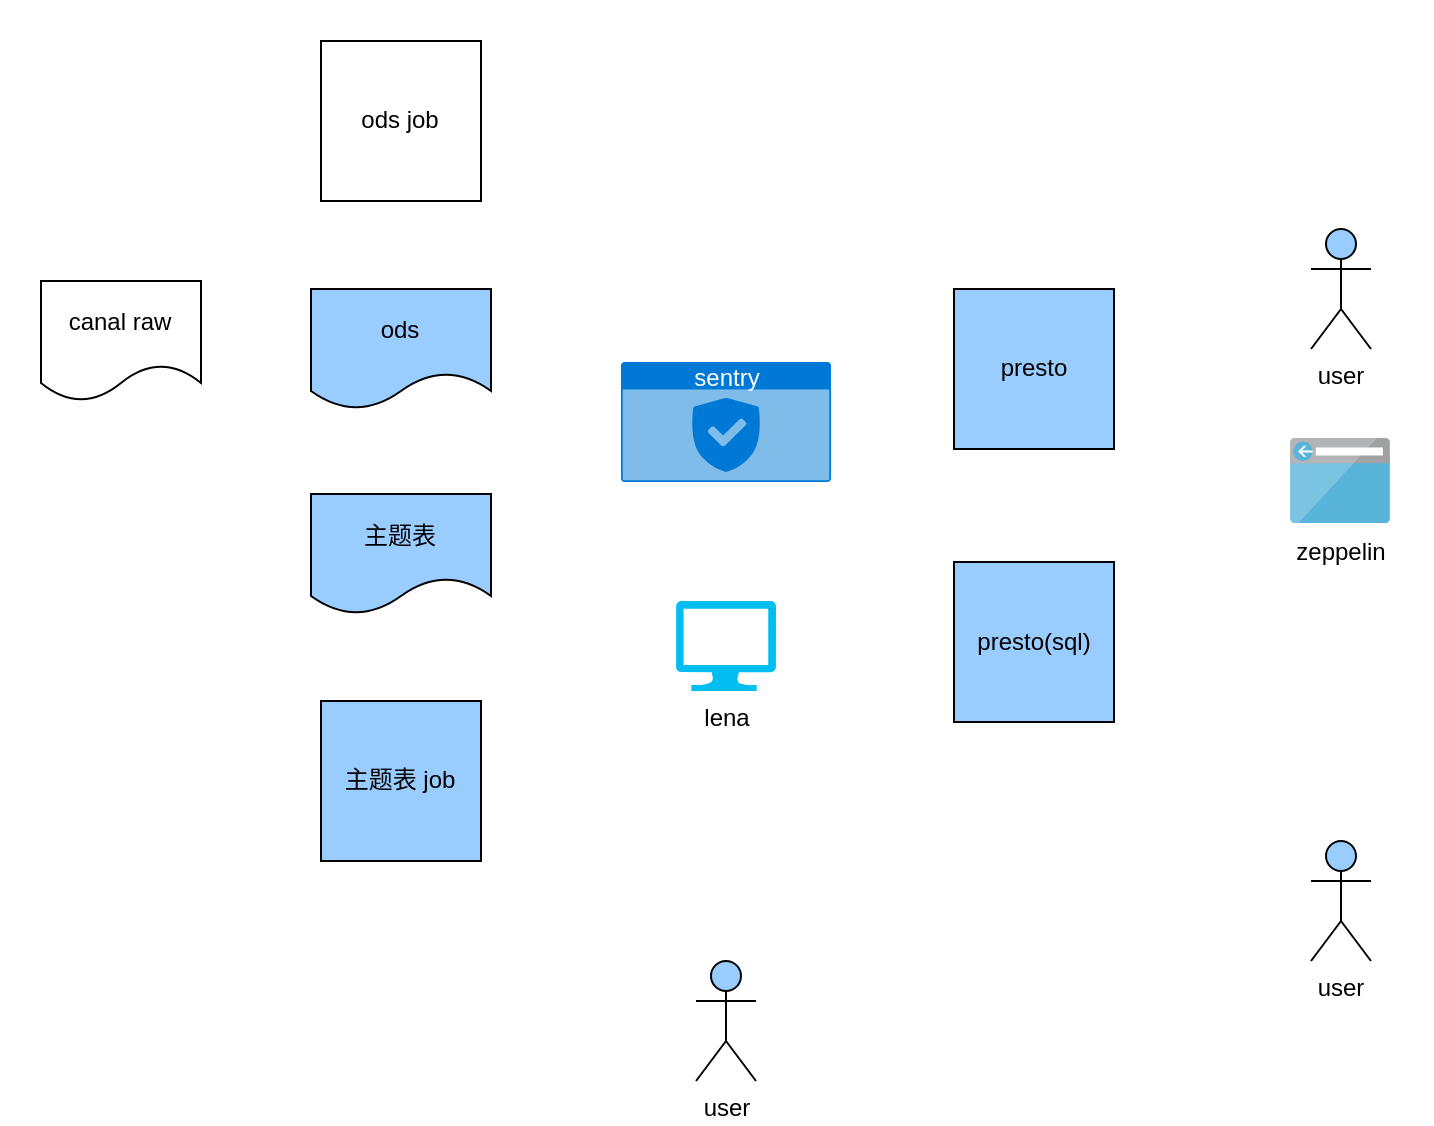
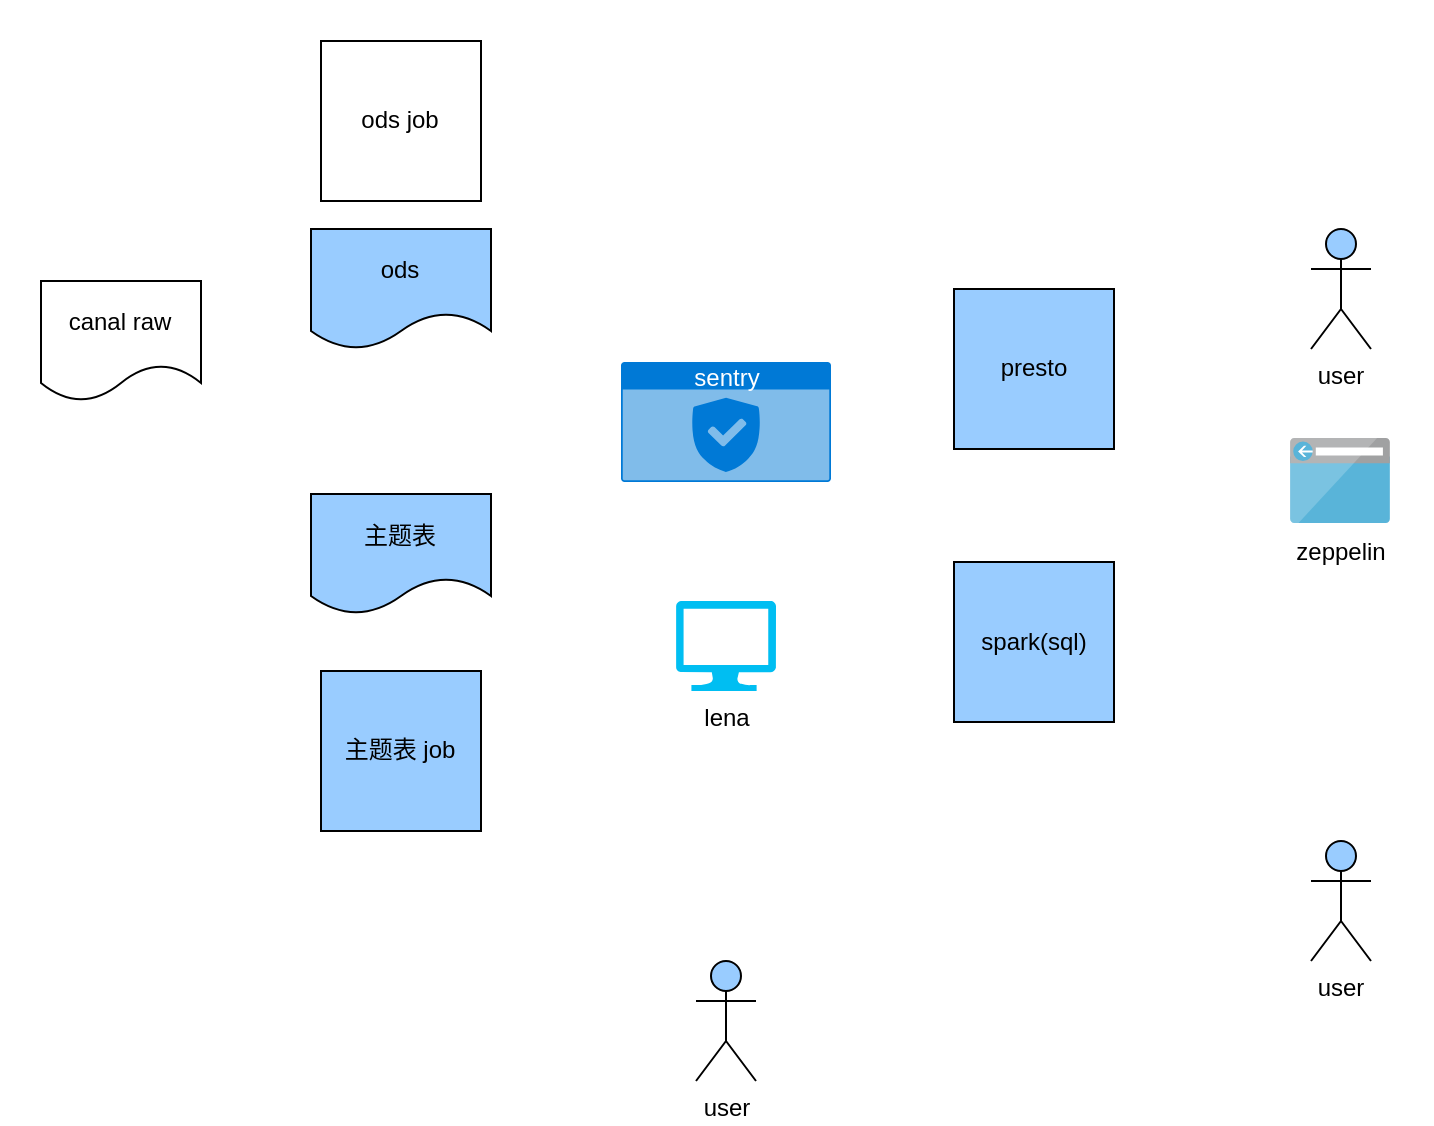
(401, 349) -> (401, 289)
(1035, 643) -> (1035, 643)
(401, 781) -> (401, 751)
